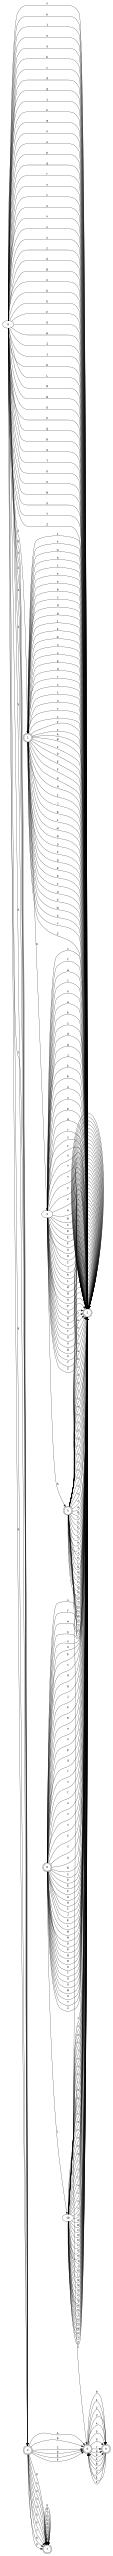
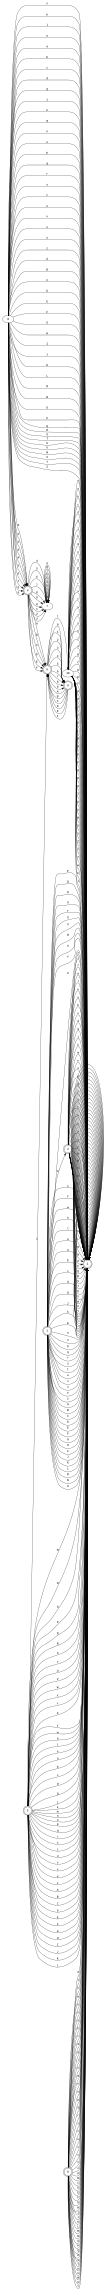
(19, 540) -> none
(47, 1214) -> (68, 1149)
(50, 1362) -> none
(51, 2042) -> (58, 619)
(47, 2549) -> (47, 606)
